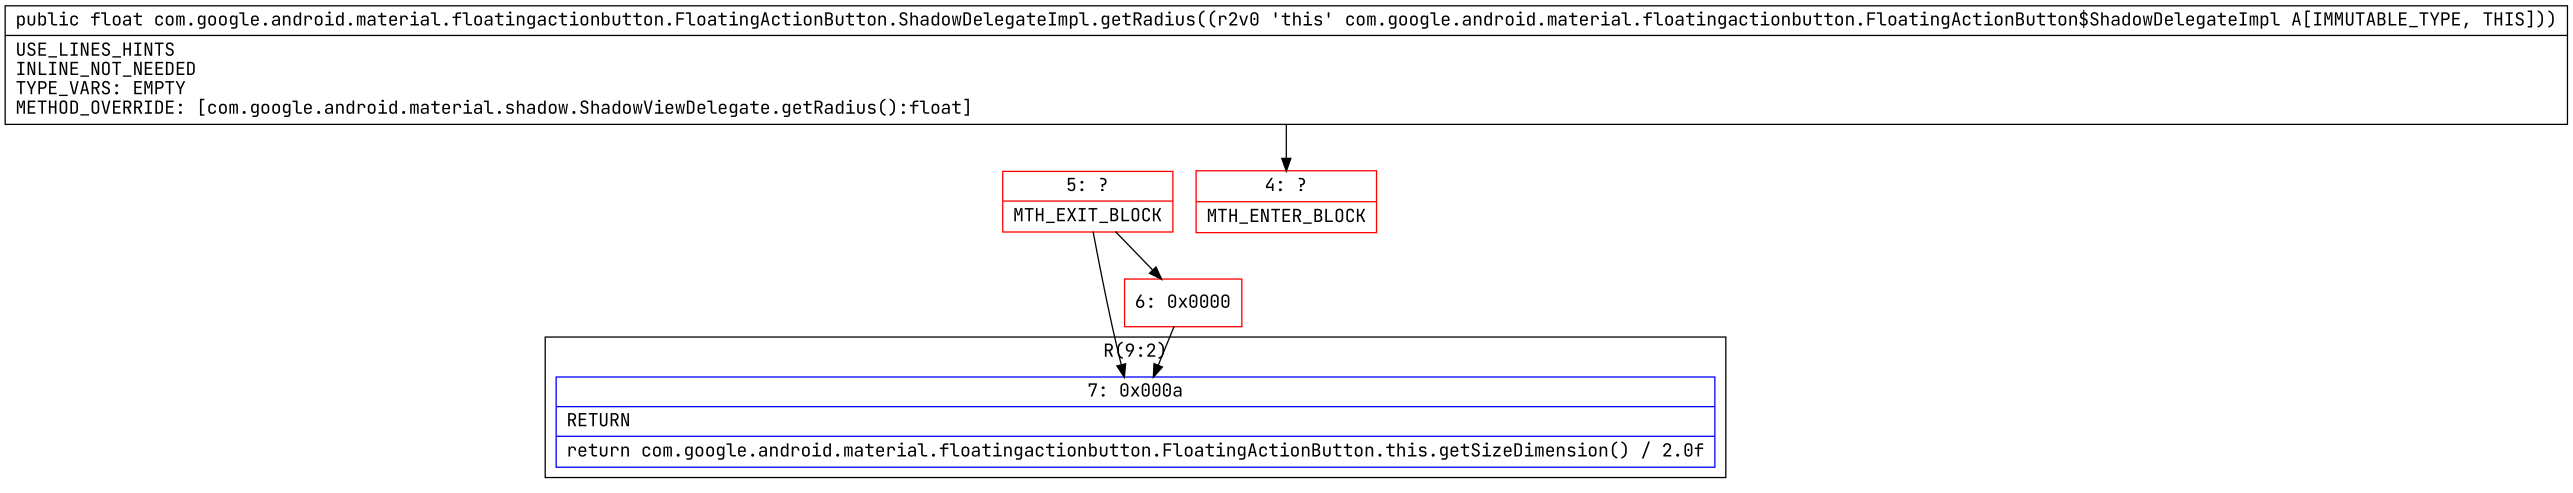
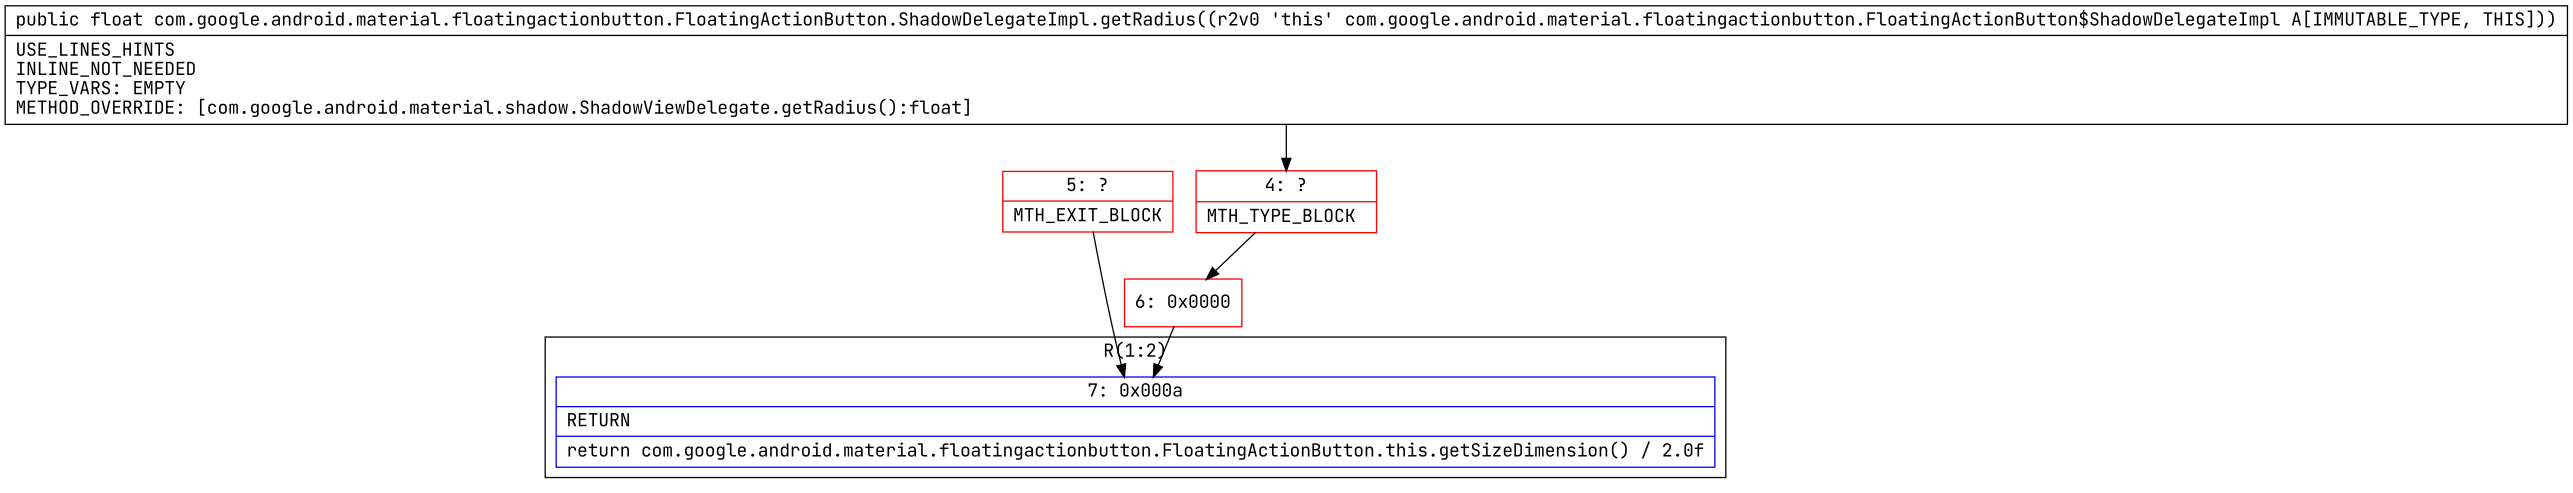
(1286, 217) -> (1281, 217)
(1134, 251) -> (1236, 251)
(1136, 352) -> (1136, 352)
